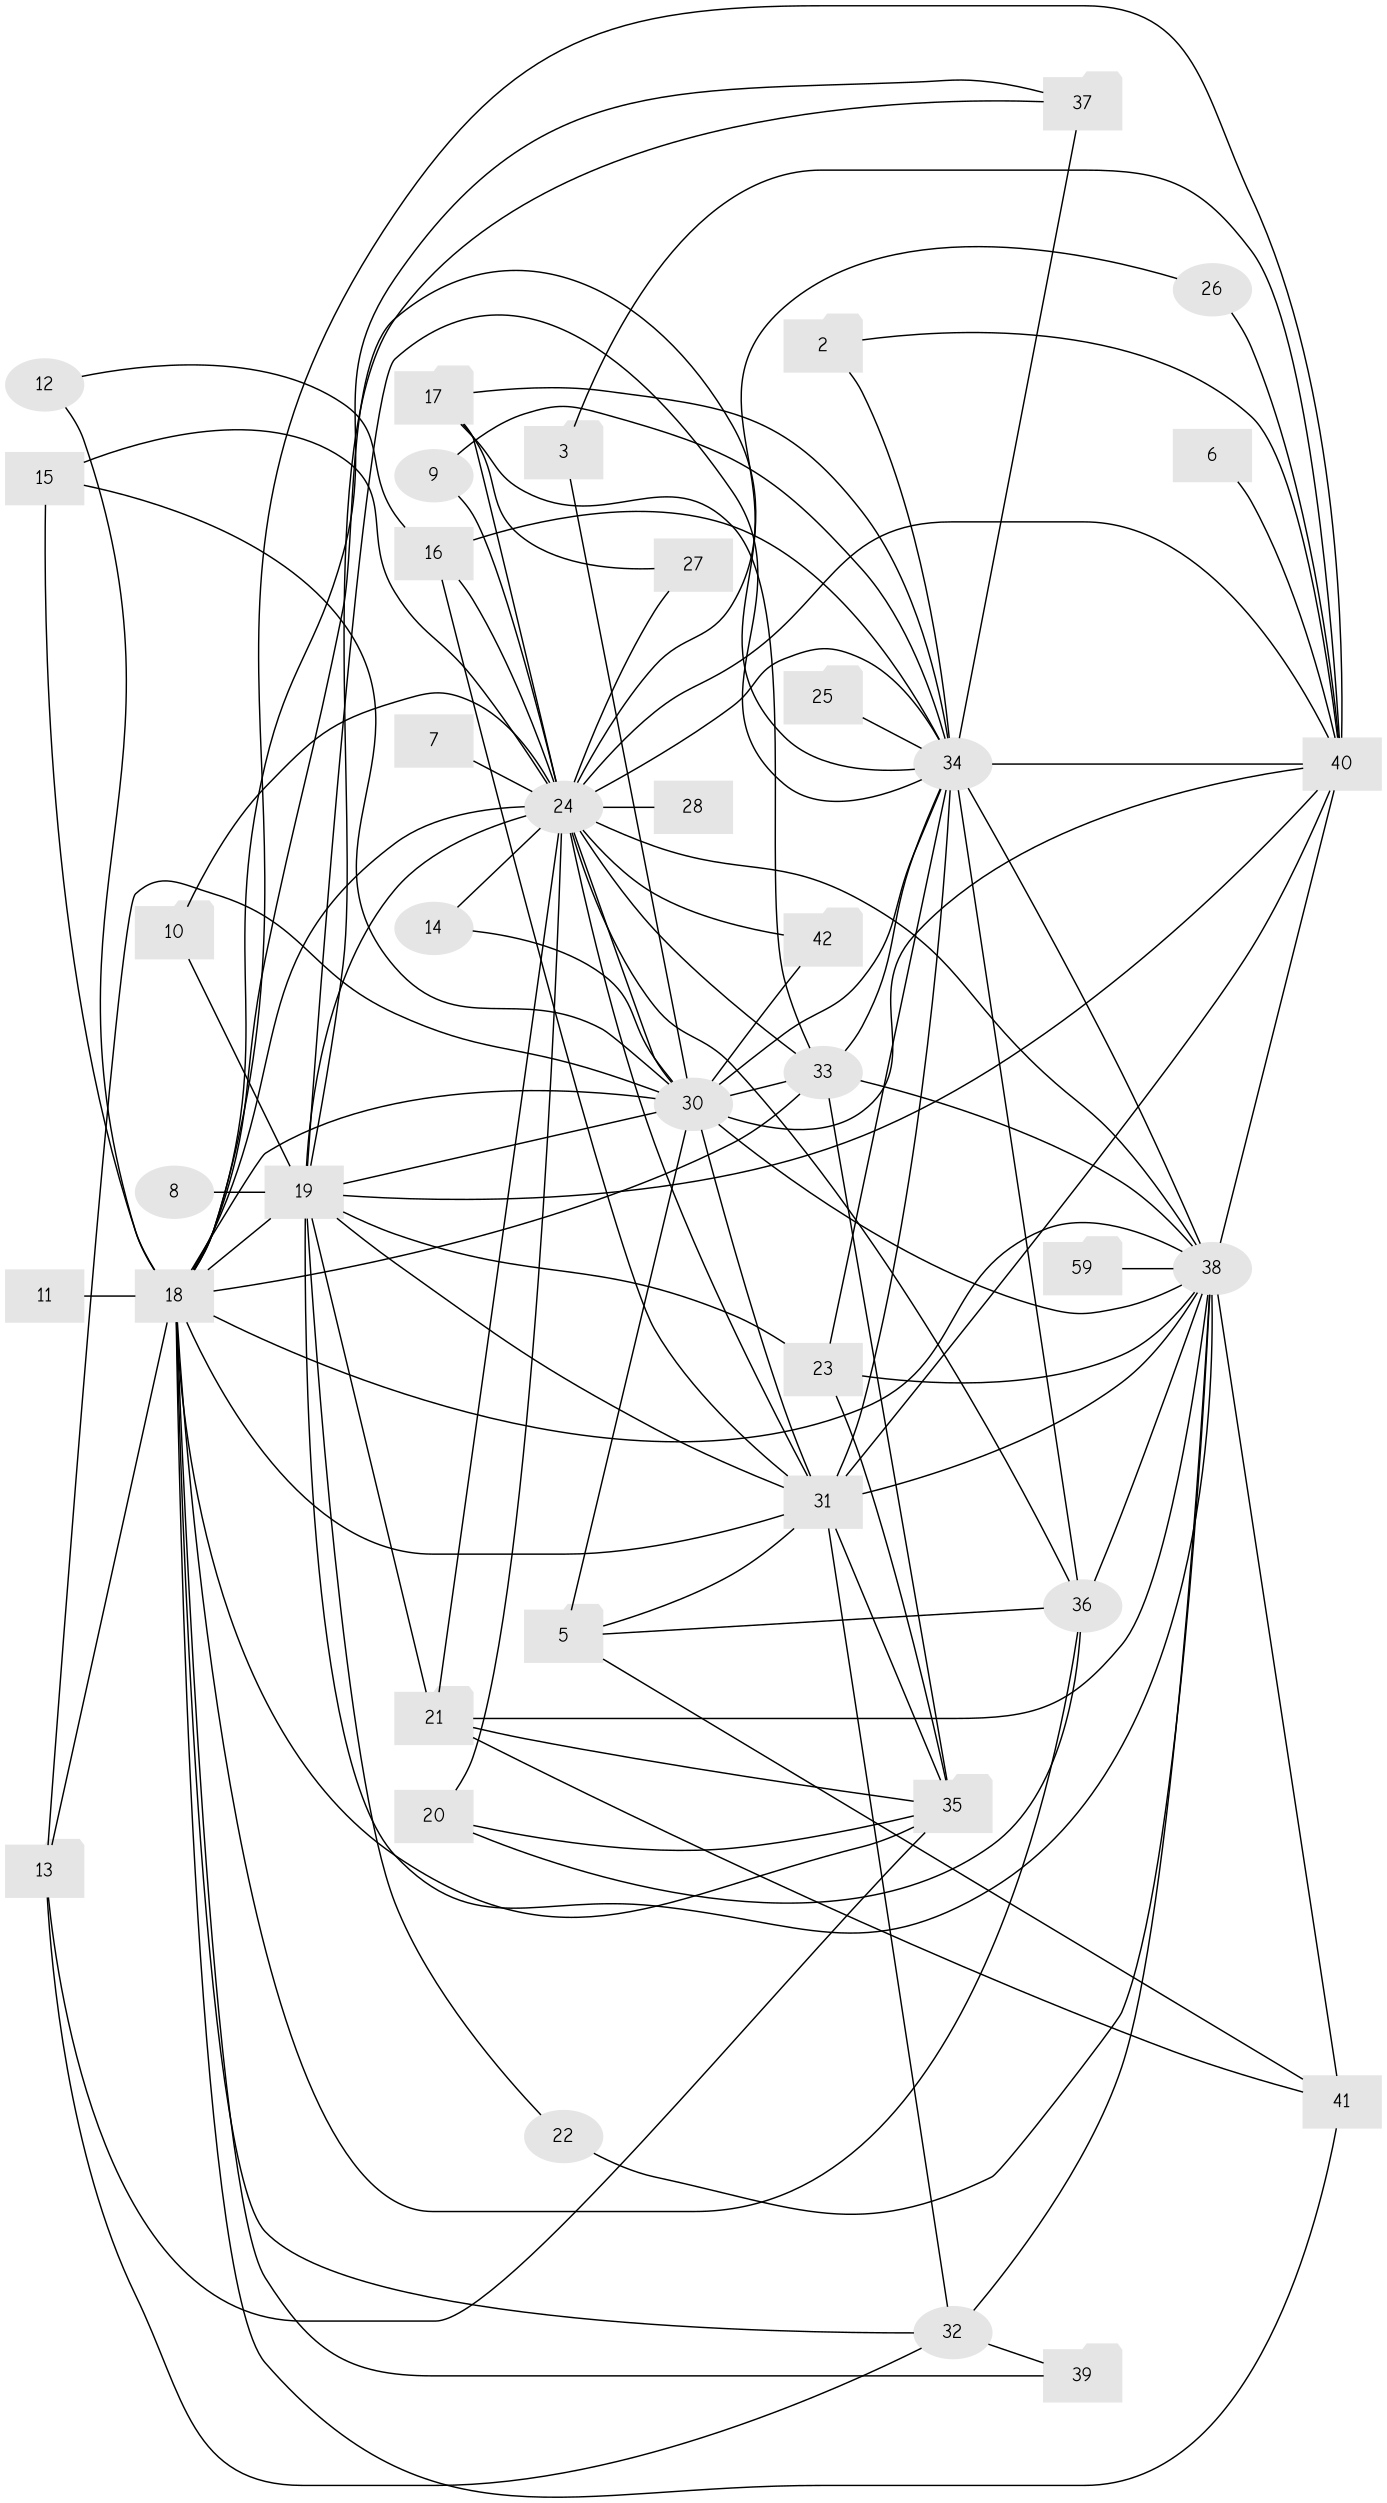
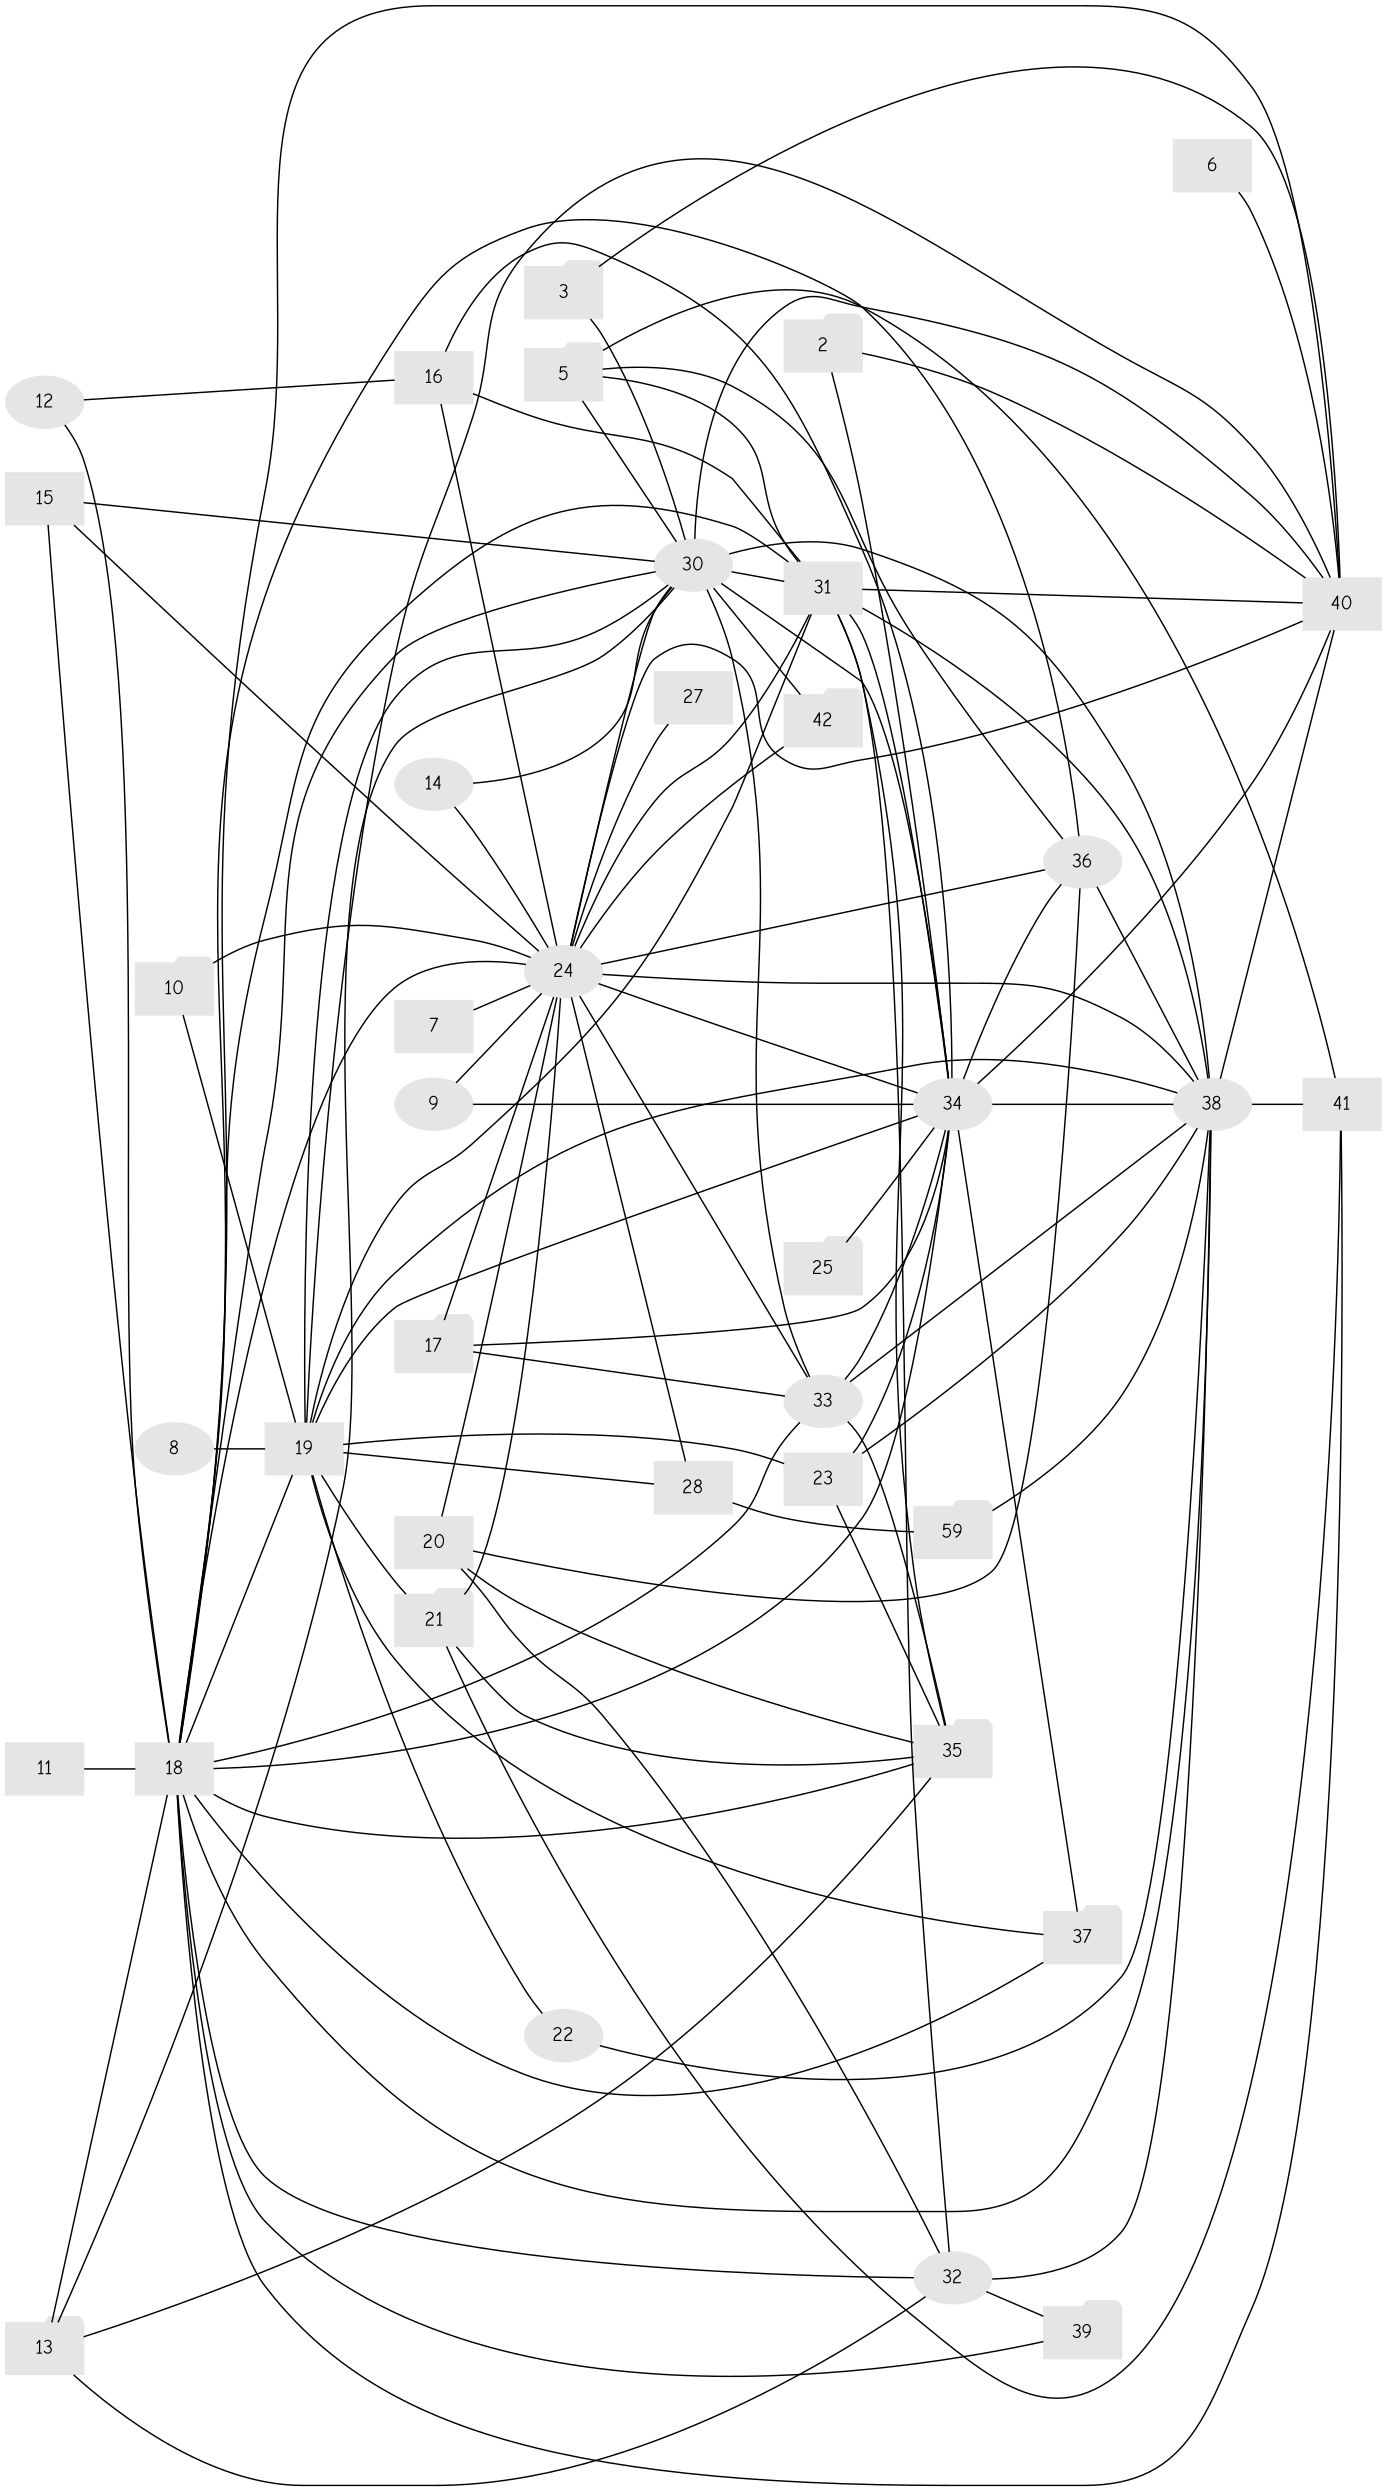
(1212, 290) -> none
(526, 540) -> none
(357, 950) -> (491, 1468)
none -> (822, 1524)
(991, 1717) -> none
none -> (730, 1889)
